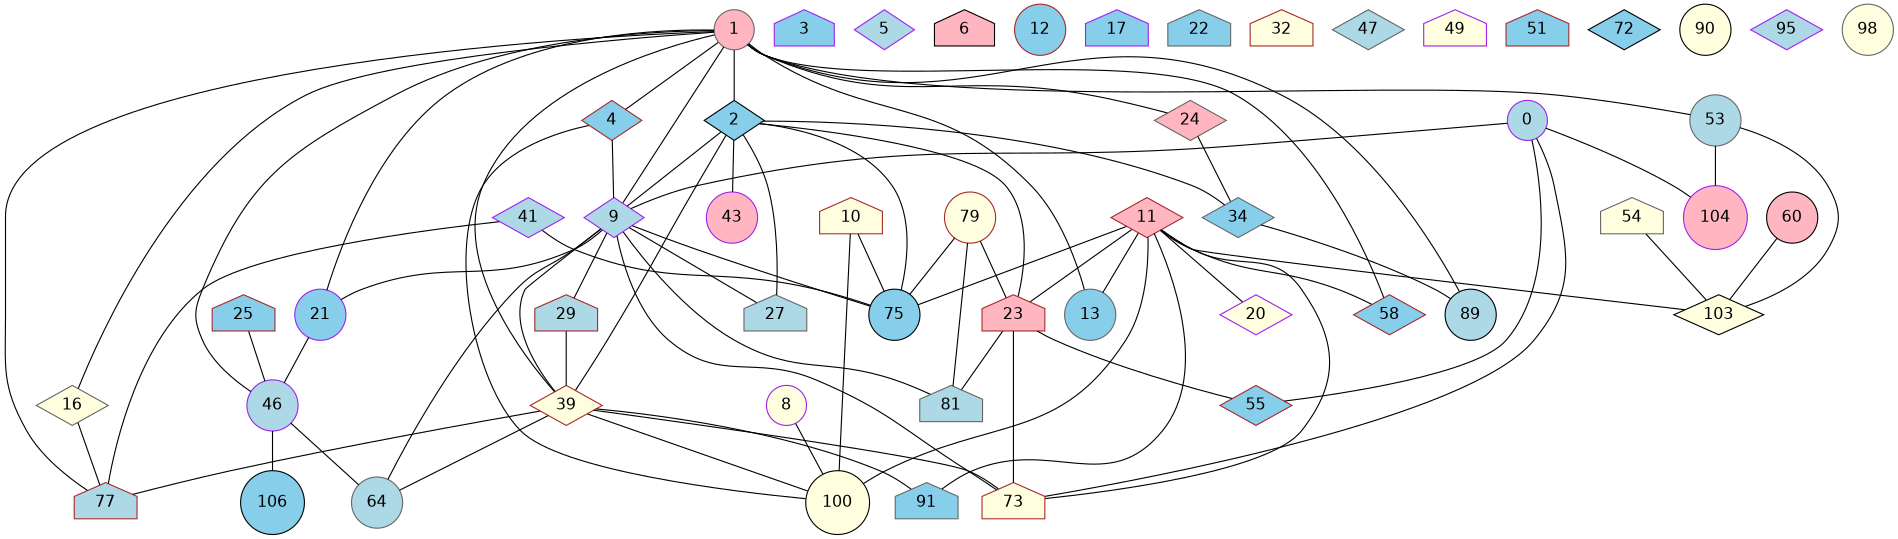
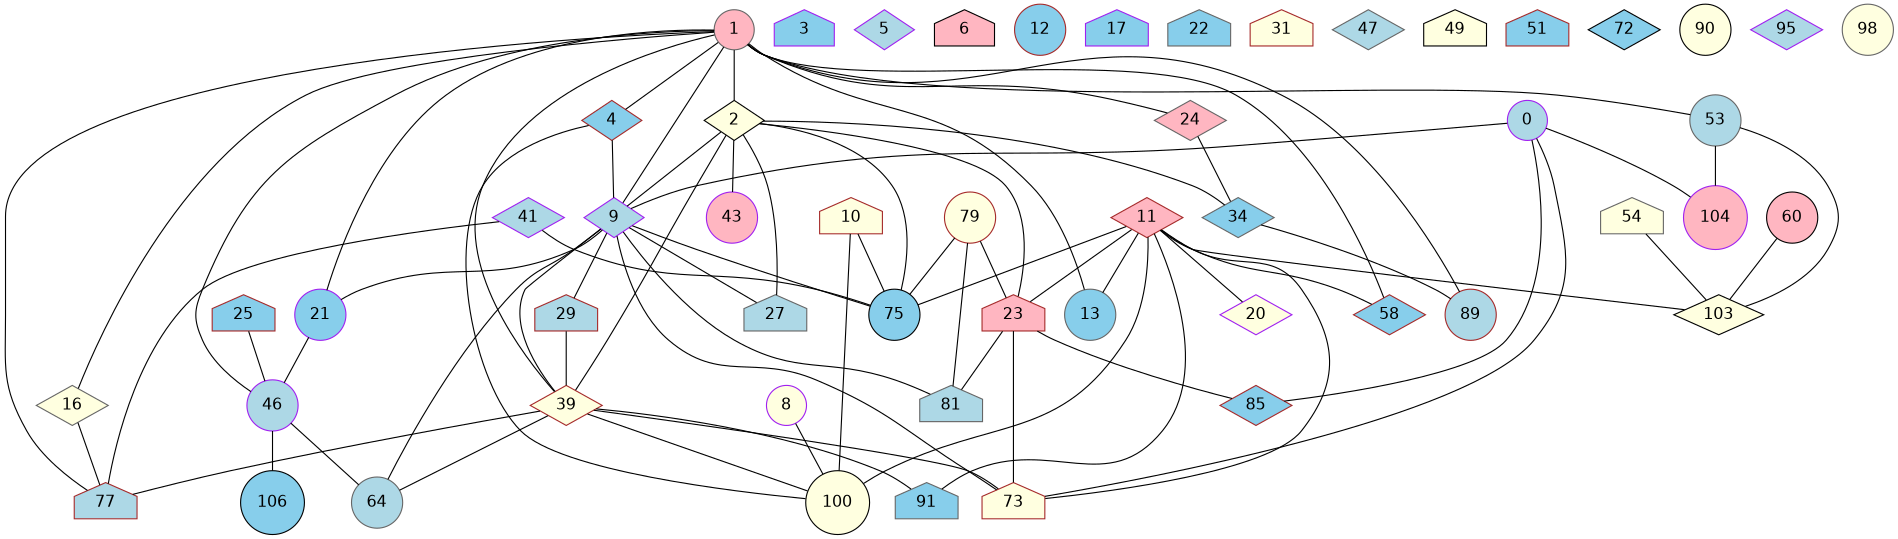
(1282, 30) -> (1282, 30)
(1455, 30) -> (1455, 30)
(734, 120) -> (734, 120)
(1471, 315) -> (1471, 315)
(1256, 405) -> (1256, 405)
